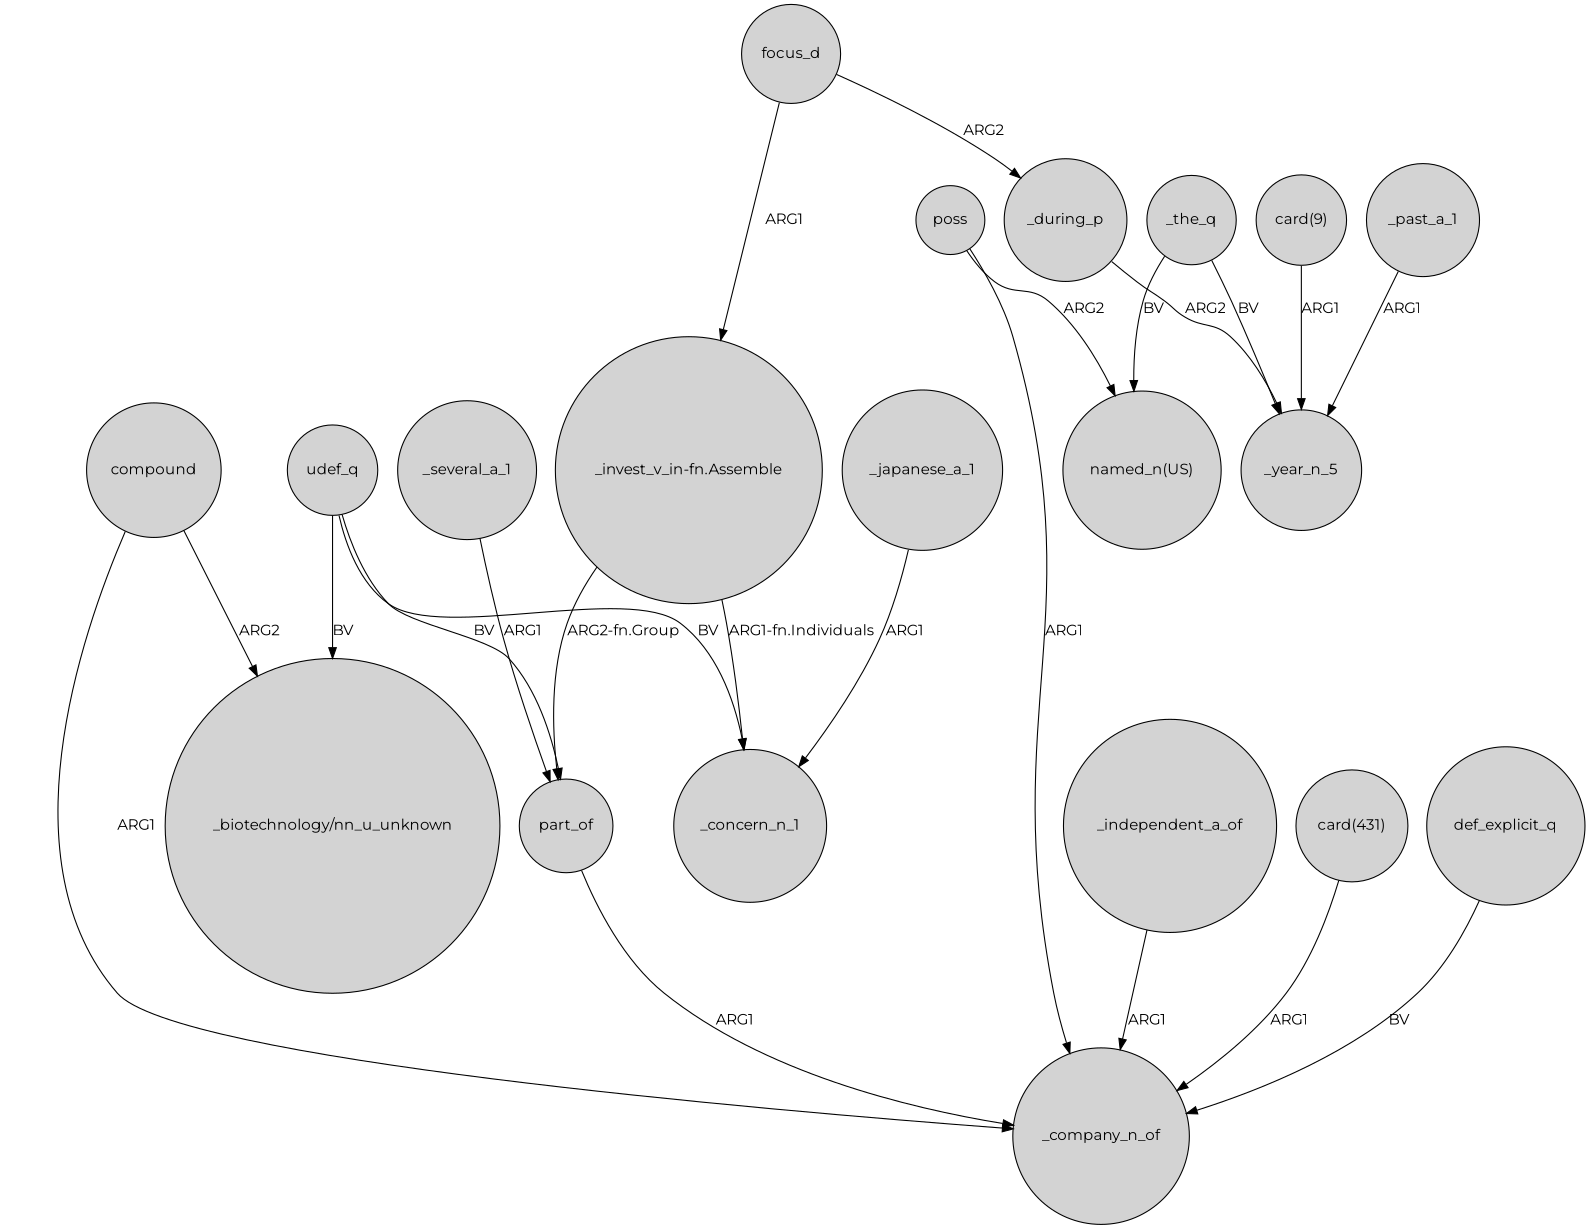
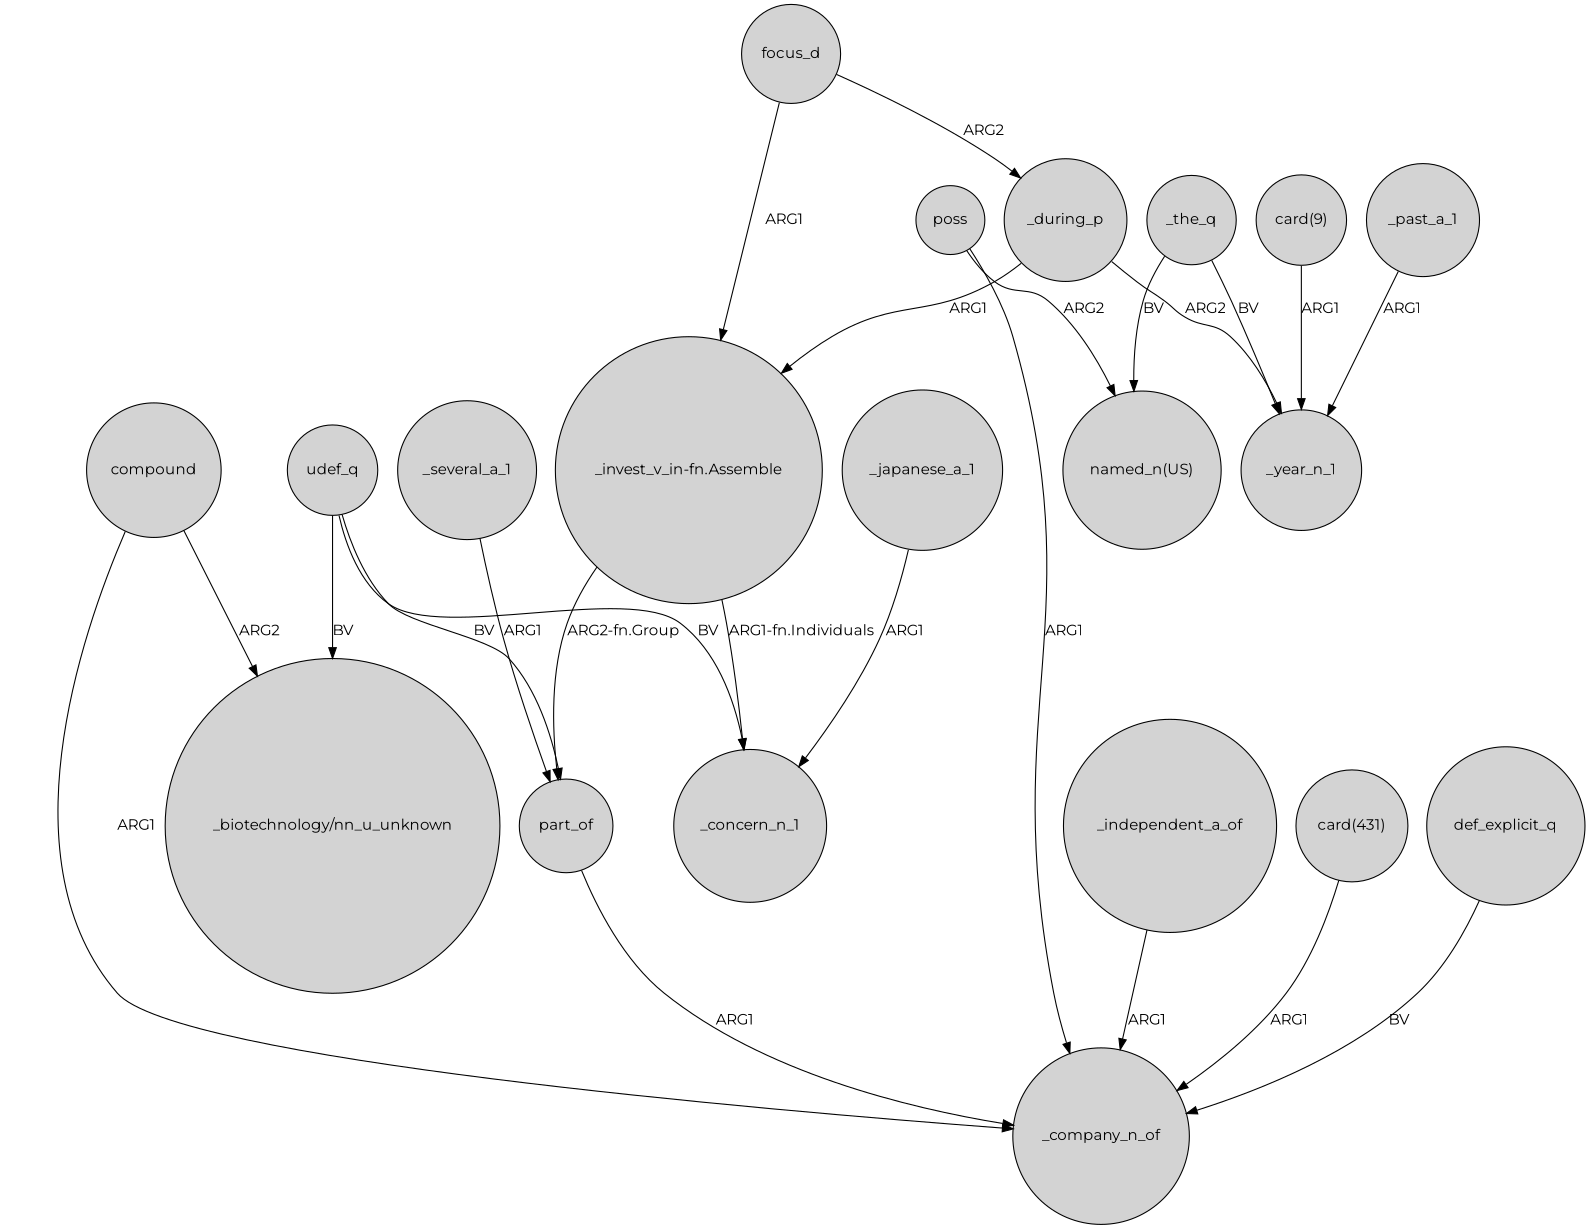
none -> (904, 310)
(1301, 470) -> (1301, 470)
